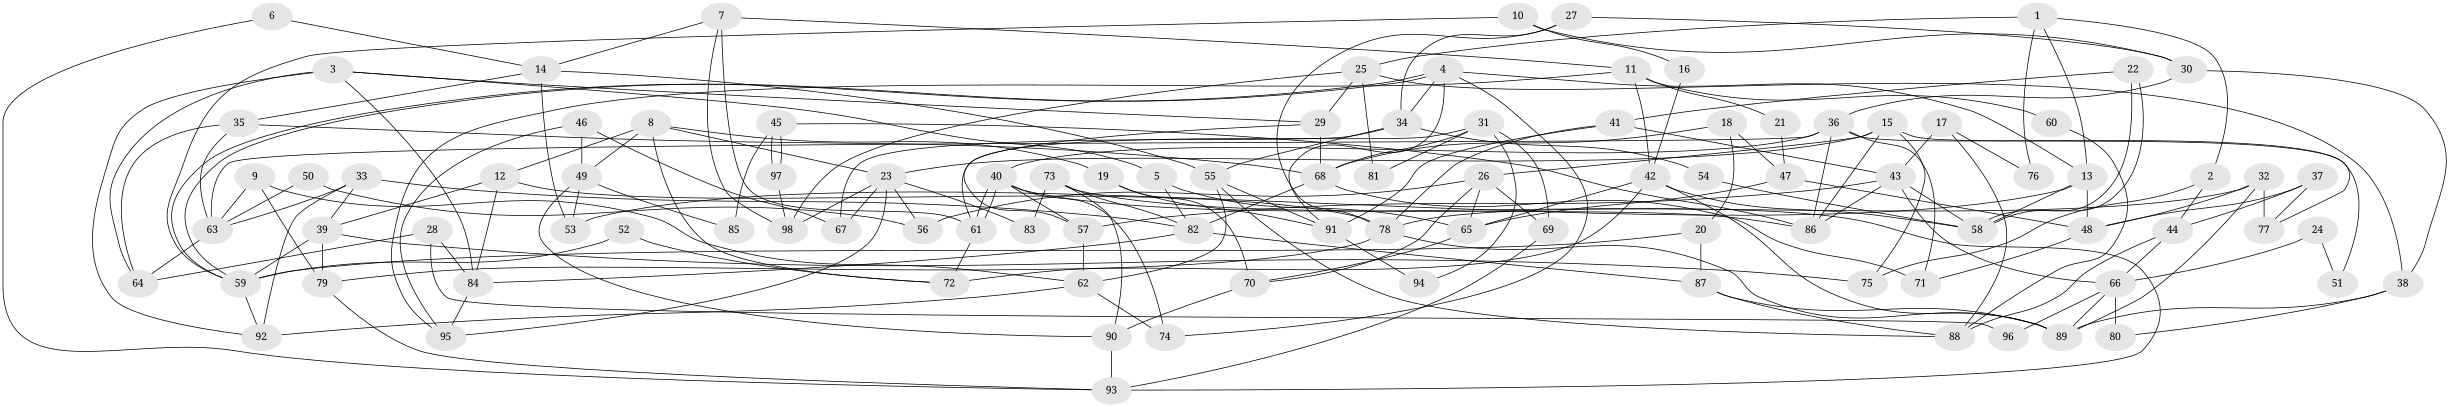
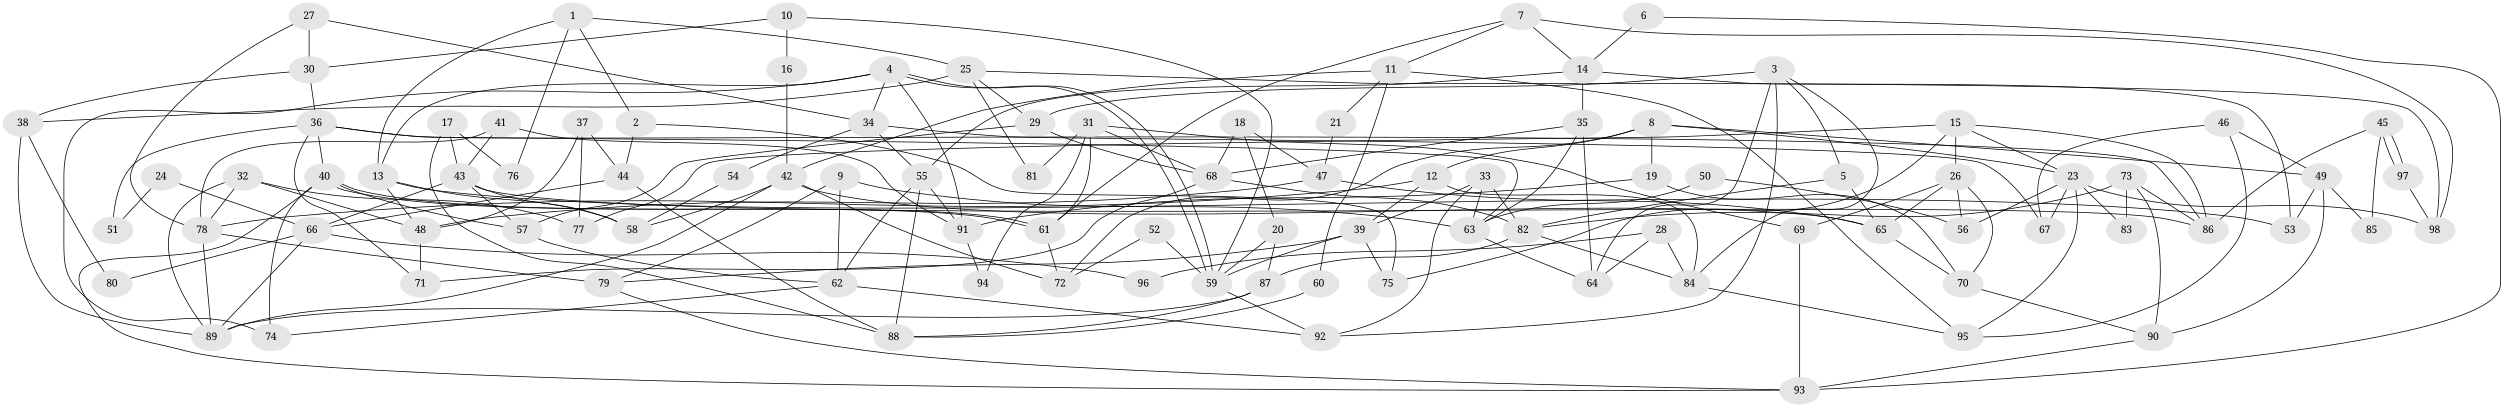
(2133, 70) -> none
